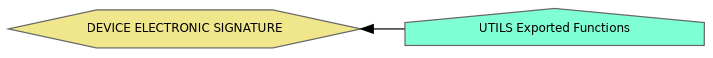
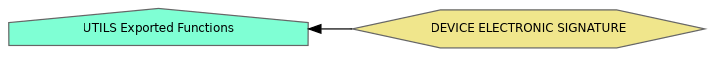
(389, 29) -> (337, 29)
